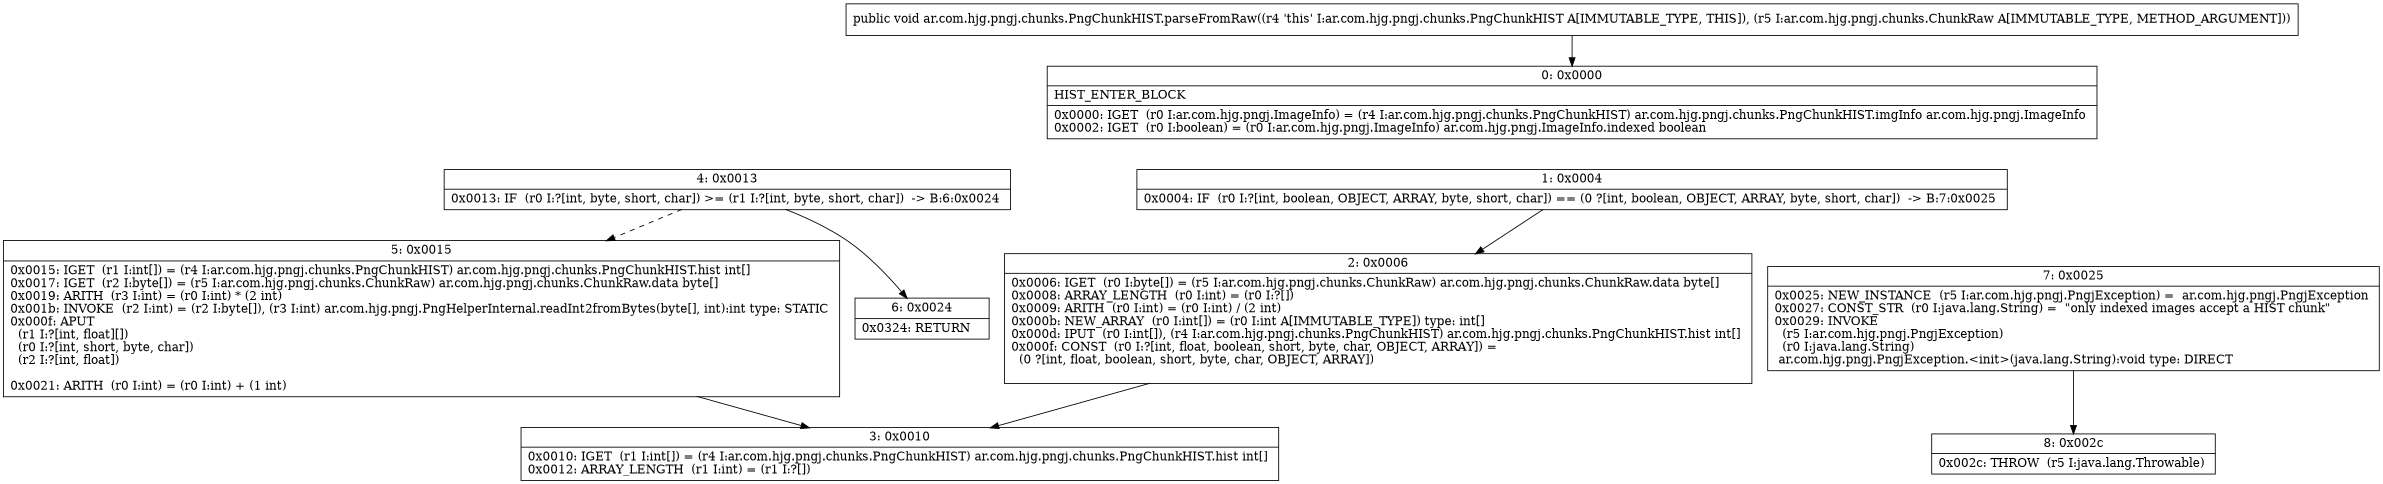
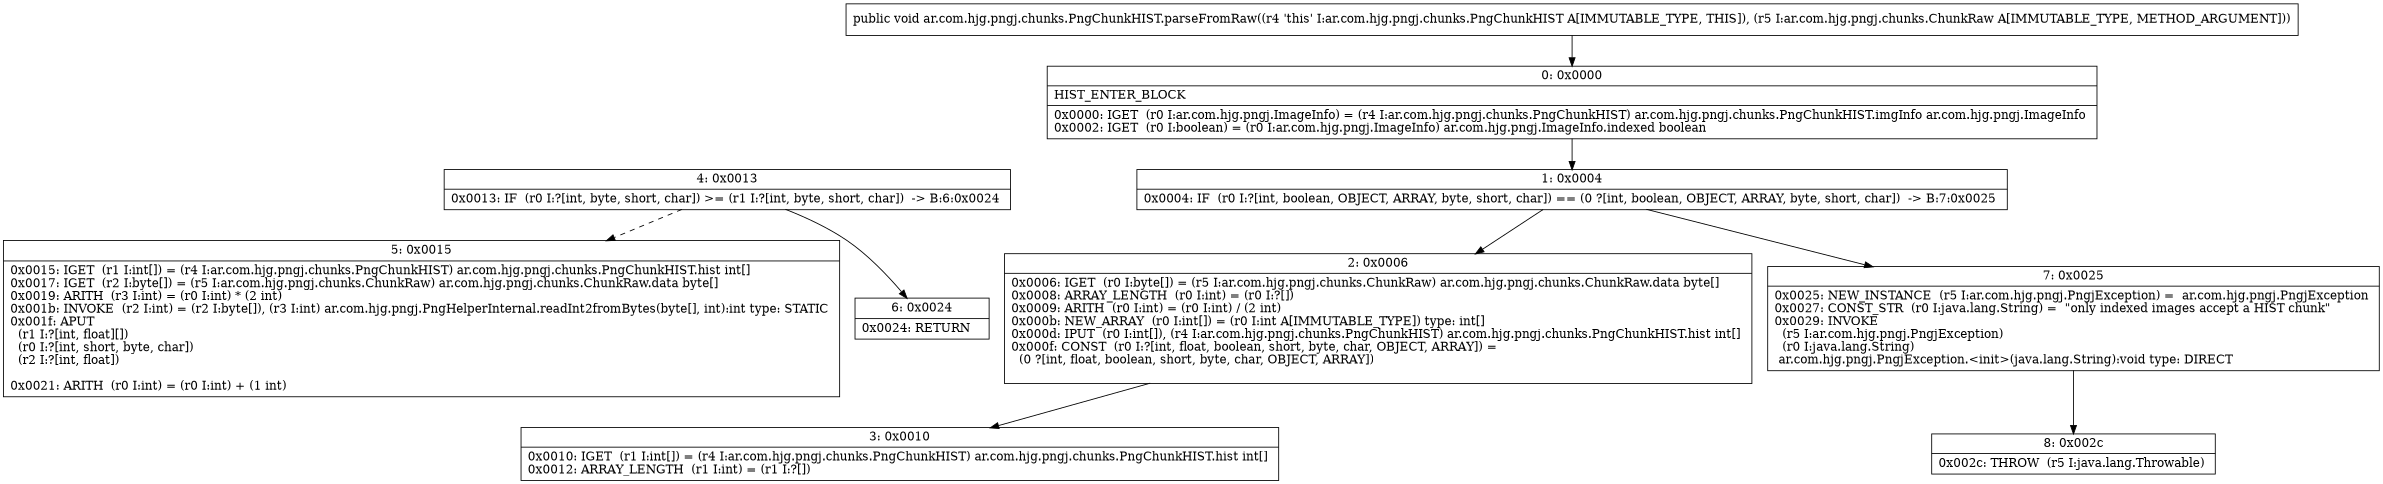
none -> (1572, 150)
none -> (1755, 237)
(56, 322) -> (56, 322)
(922, 328) -> (922, 328)
(749, 411) -> none
